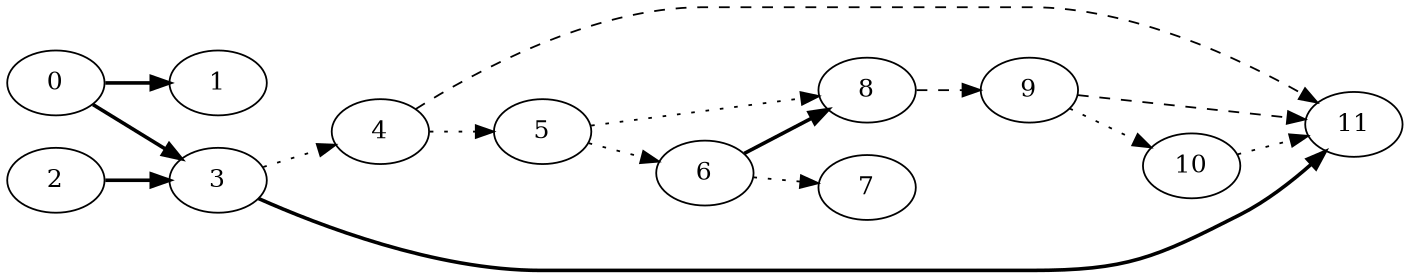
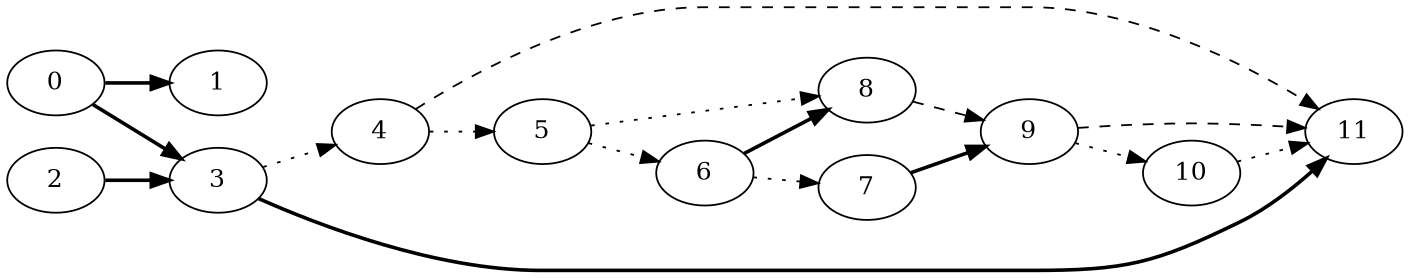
none -> (940, 163)
